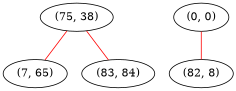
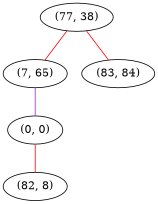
(77, 17) -> (77, 17)
none -> (35, 102)
